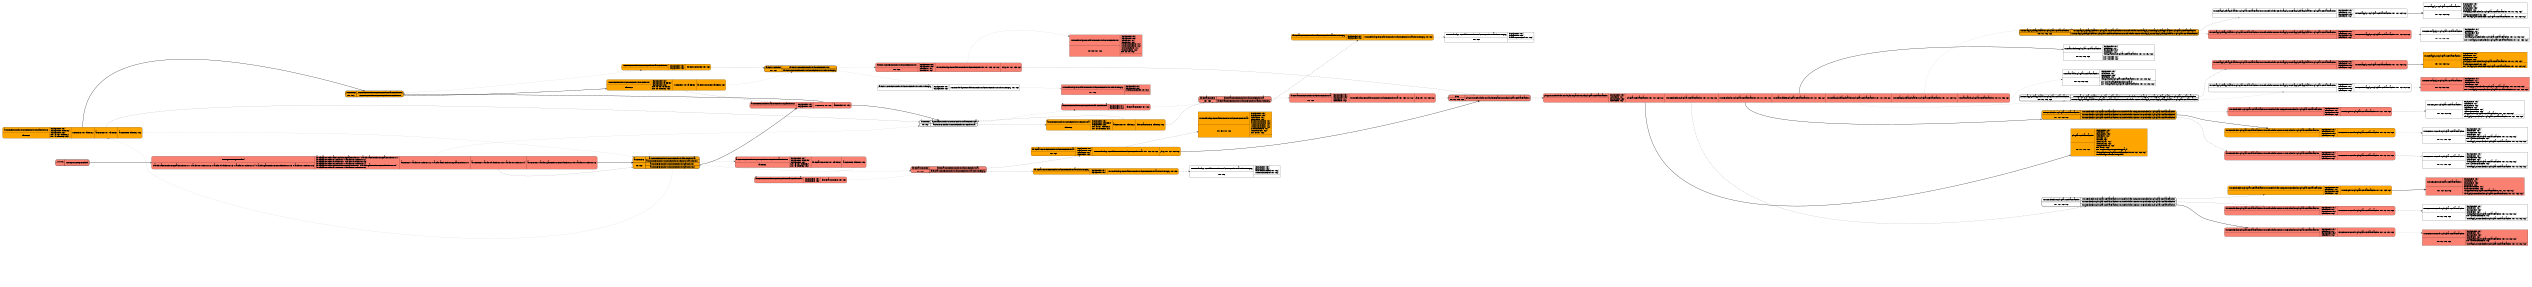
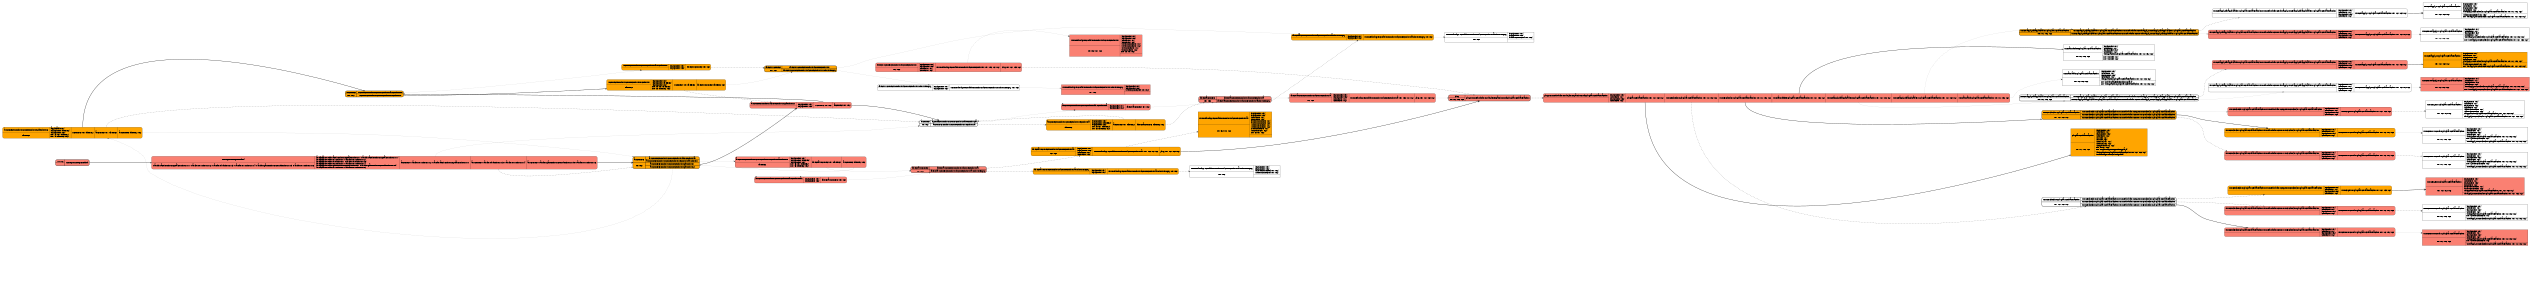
(856, 67) -> (1066, 28)
(58, 129) -> (58, 129)
